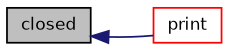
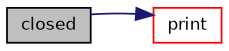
(131, 37) -> (113, 14)
